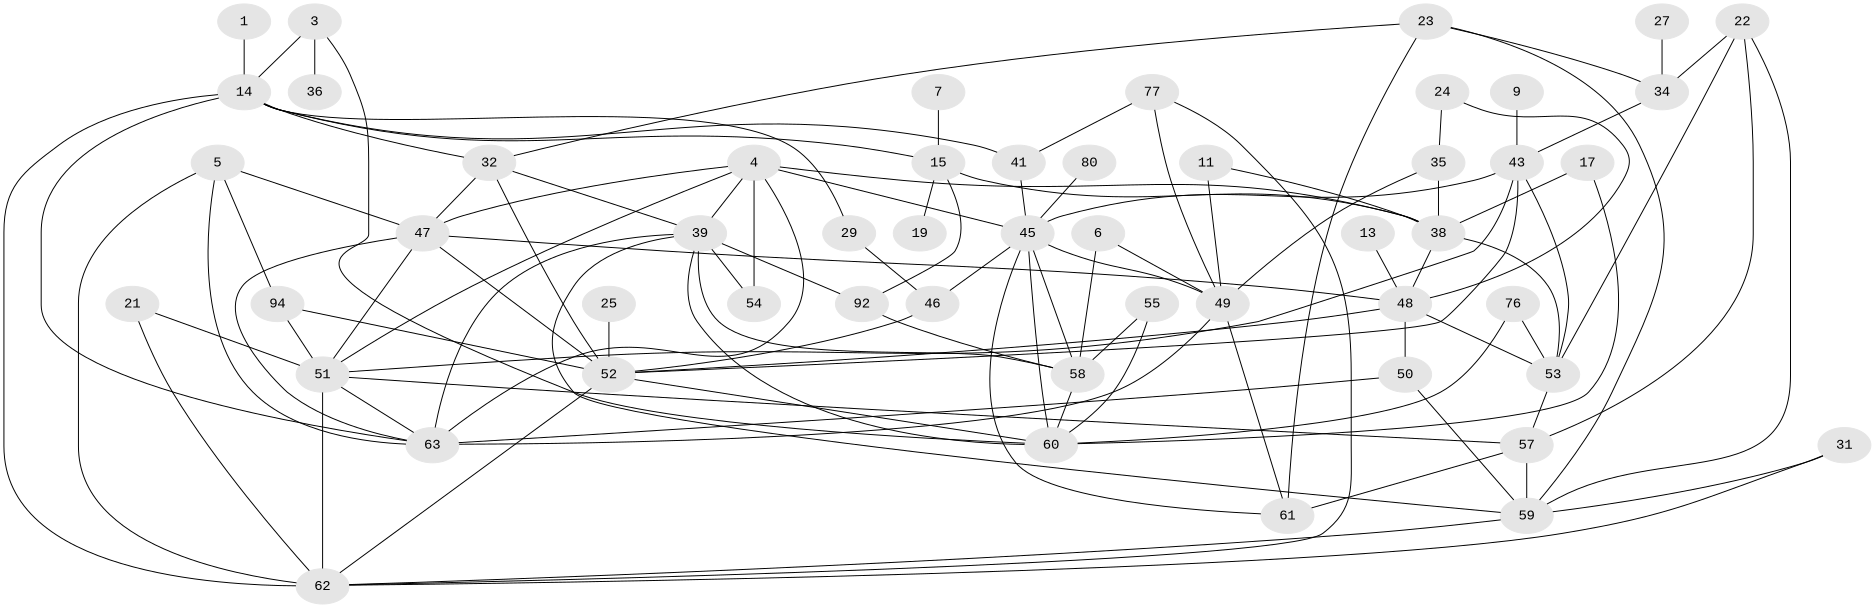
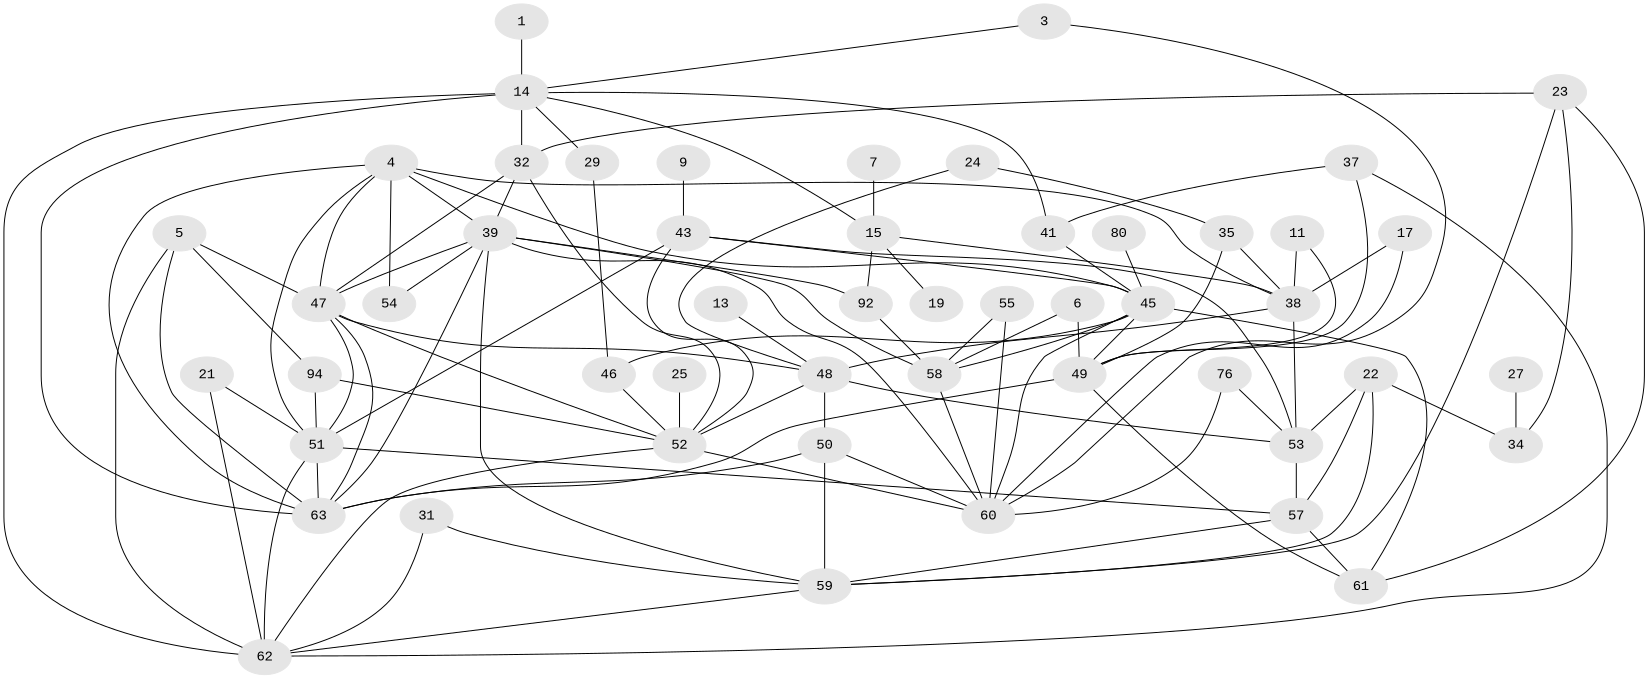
(315, 92) -> none
(1152, 92) -> (1351, 163)
(1589, 127) -> none
none -> (403, 267)
none -> (906, 480)
